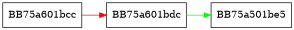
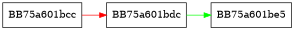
(251, 15) -> (251, 15)
